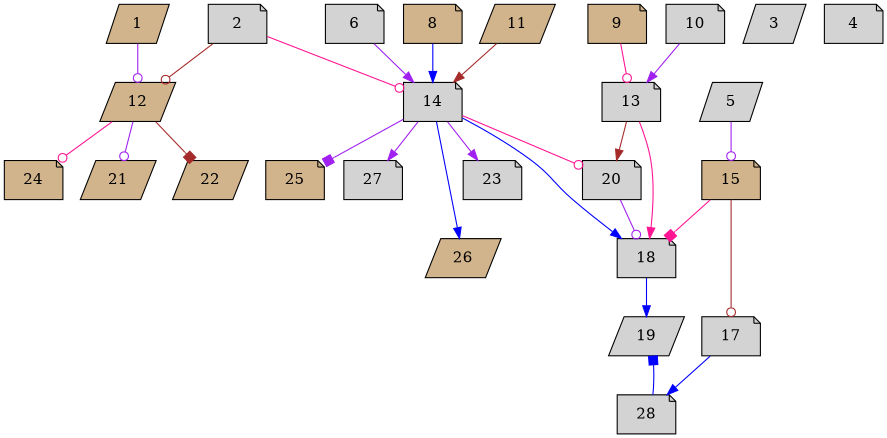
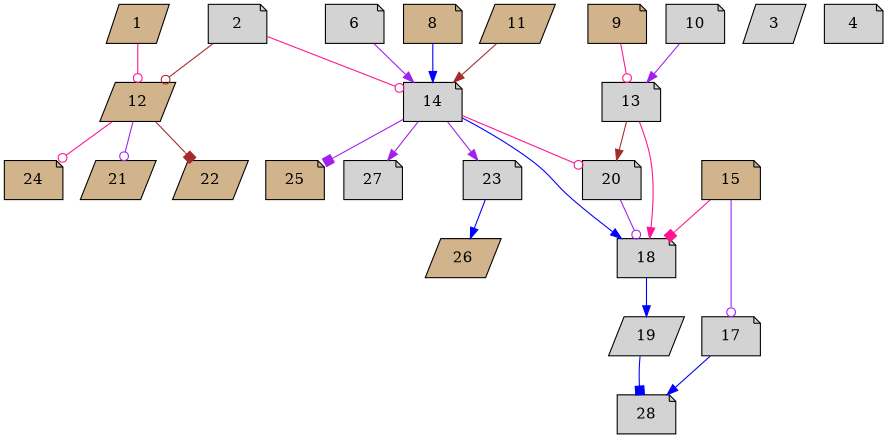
(138, 59) -> (138, 59)
(731, 102) -> none
(447, 175) -> (480, 214)
(731, 254) -> (731, 254)
(654, 381) -> (639, 370)
